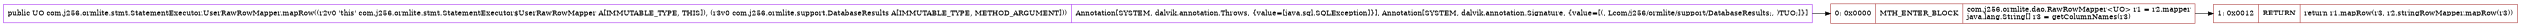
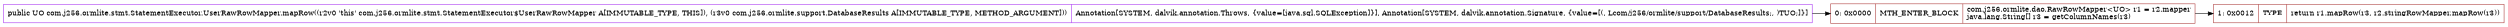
(2279, 13) -> (2273, 13)
